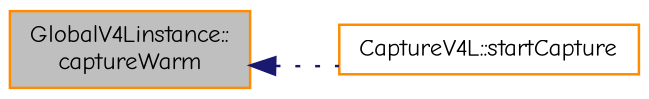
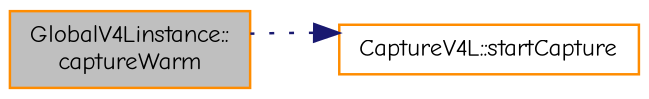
(307, 66) -> (282, 33)
